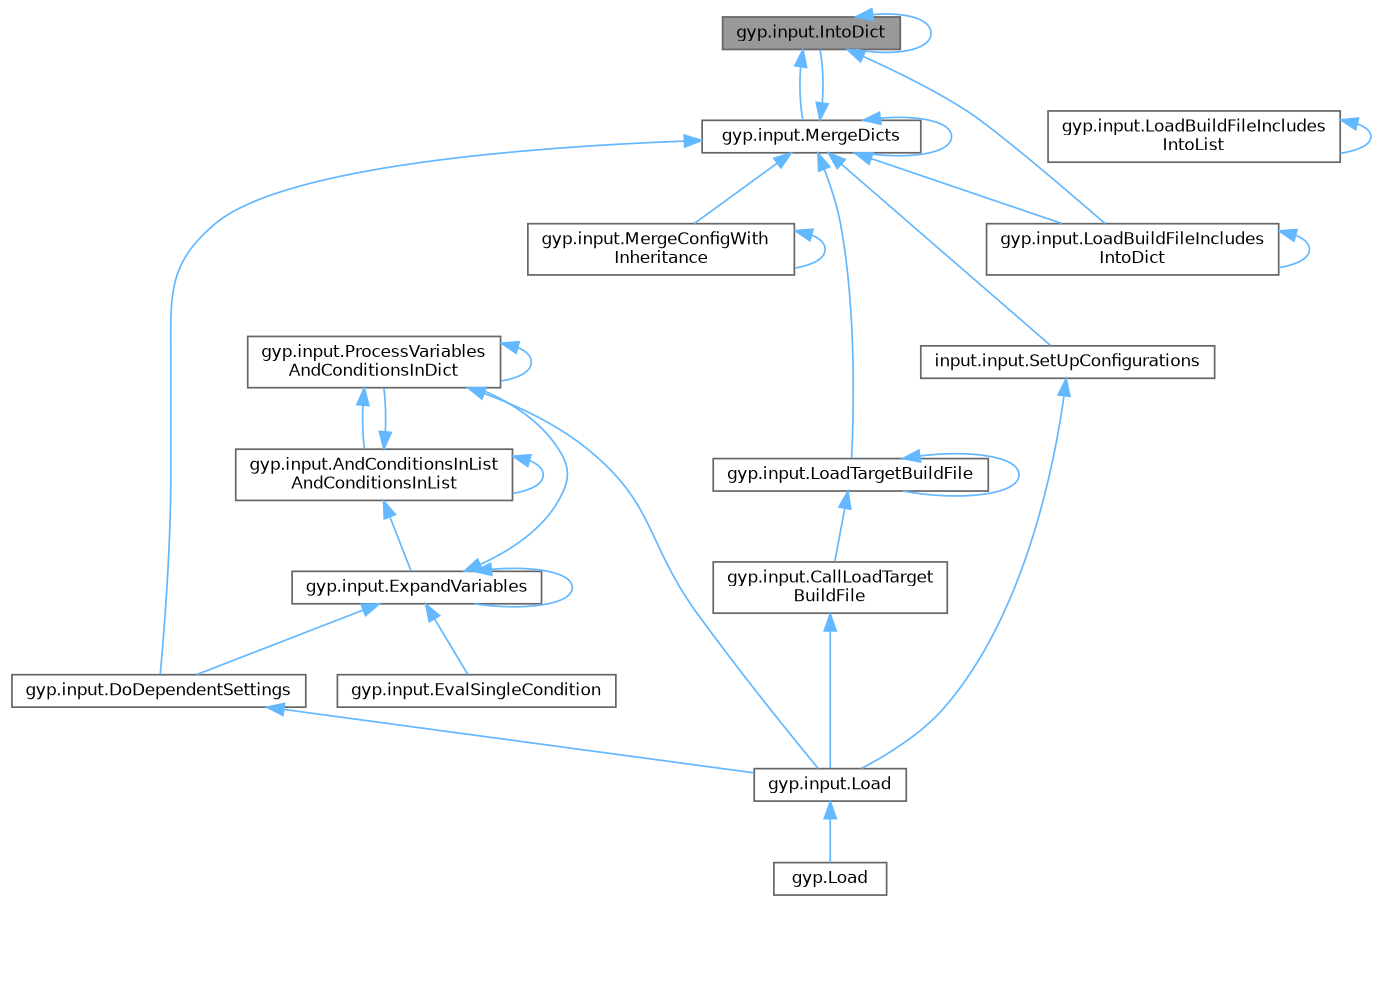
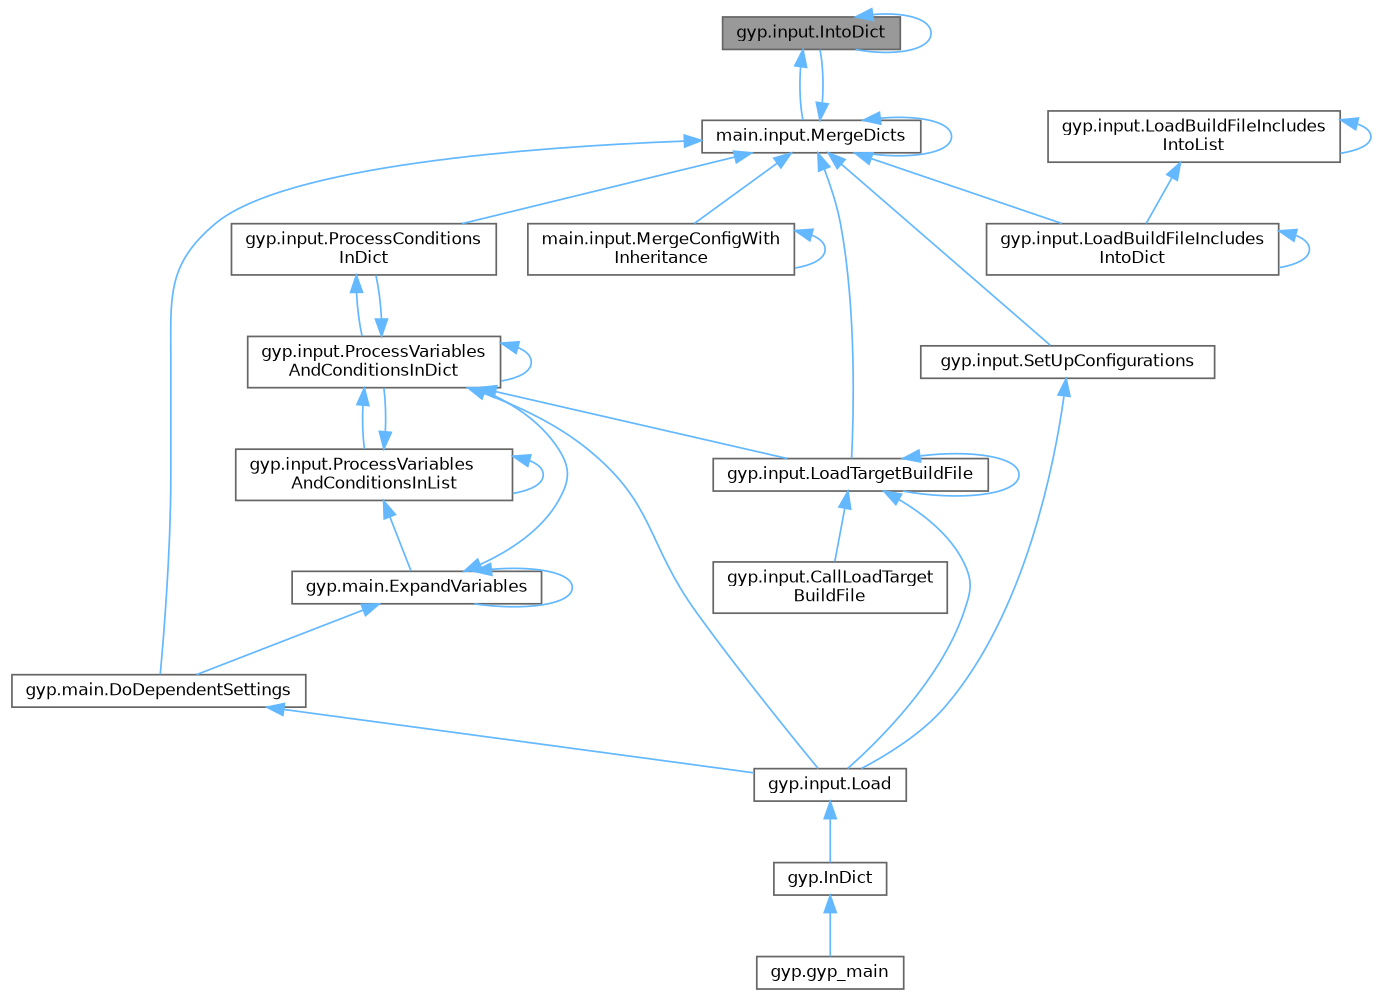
(992, 129) -> (1159, 201)
(811, 137) -> (811, 137)
none -> (364, 249)
(661, 249) -> (661, 249)
(1068, 362) -> (1068, 362)
none -> (642, 425)
(374, 475) -> (374, 475)
(417, 588) -> (417, 588)
(159, 691) -> (159, 691)
(477, 691) -> none
(830, 700) -> (954, 637)
(830, 879) -> (830, 879)
none -> (830, 973)
